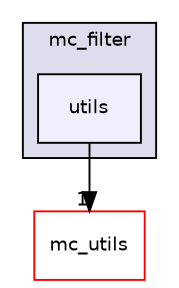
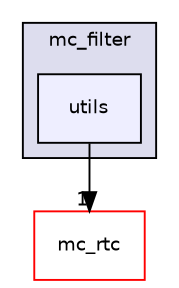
(89, 246) -> (89, 246)
